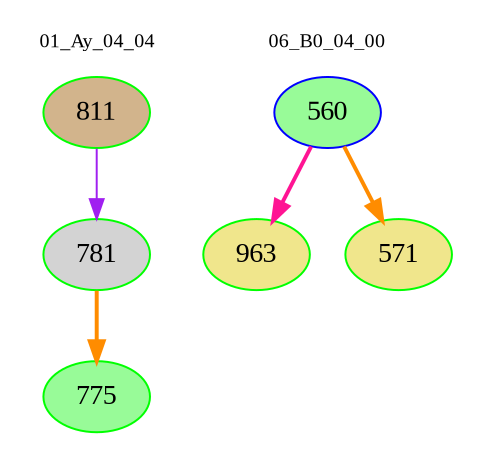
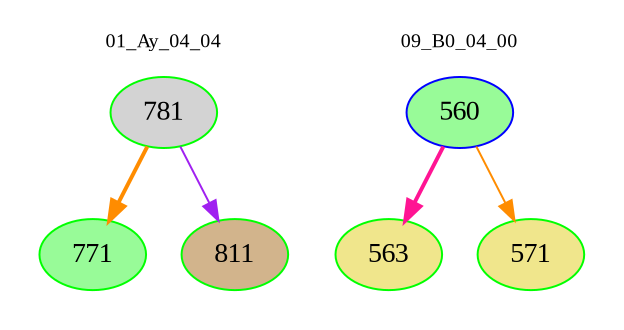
(328, 42) -> (460, 42)
(97, 174) -> (195, 175)
(359, 175) -> (491, 175)
(257, 255) -> (389, 255)
(97, 397) -> (93, 255)
